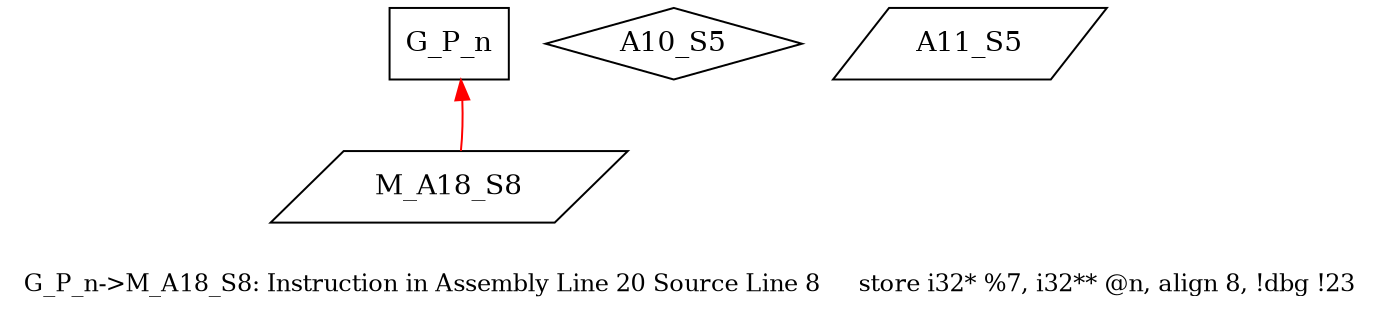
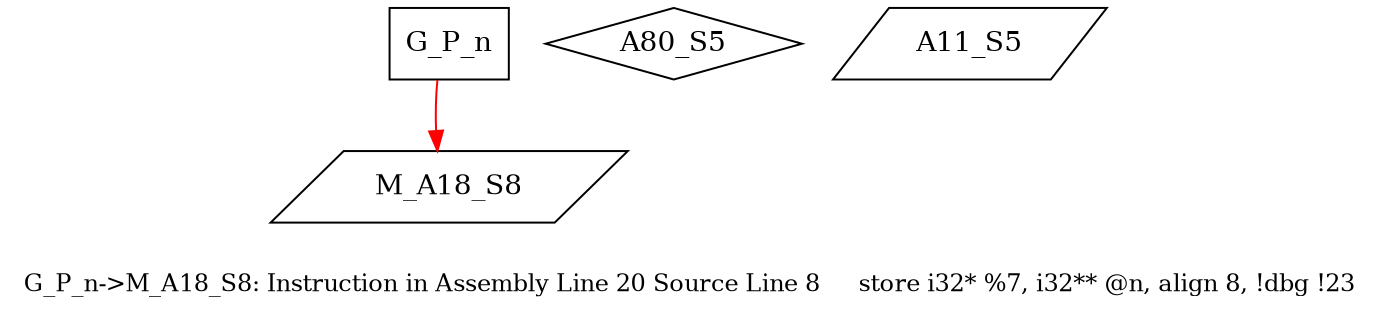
(674, 44) -> (674, 44)
(462, 125) -> (436, 106)
